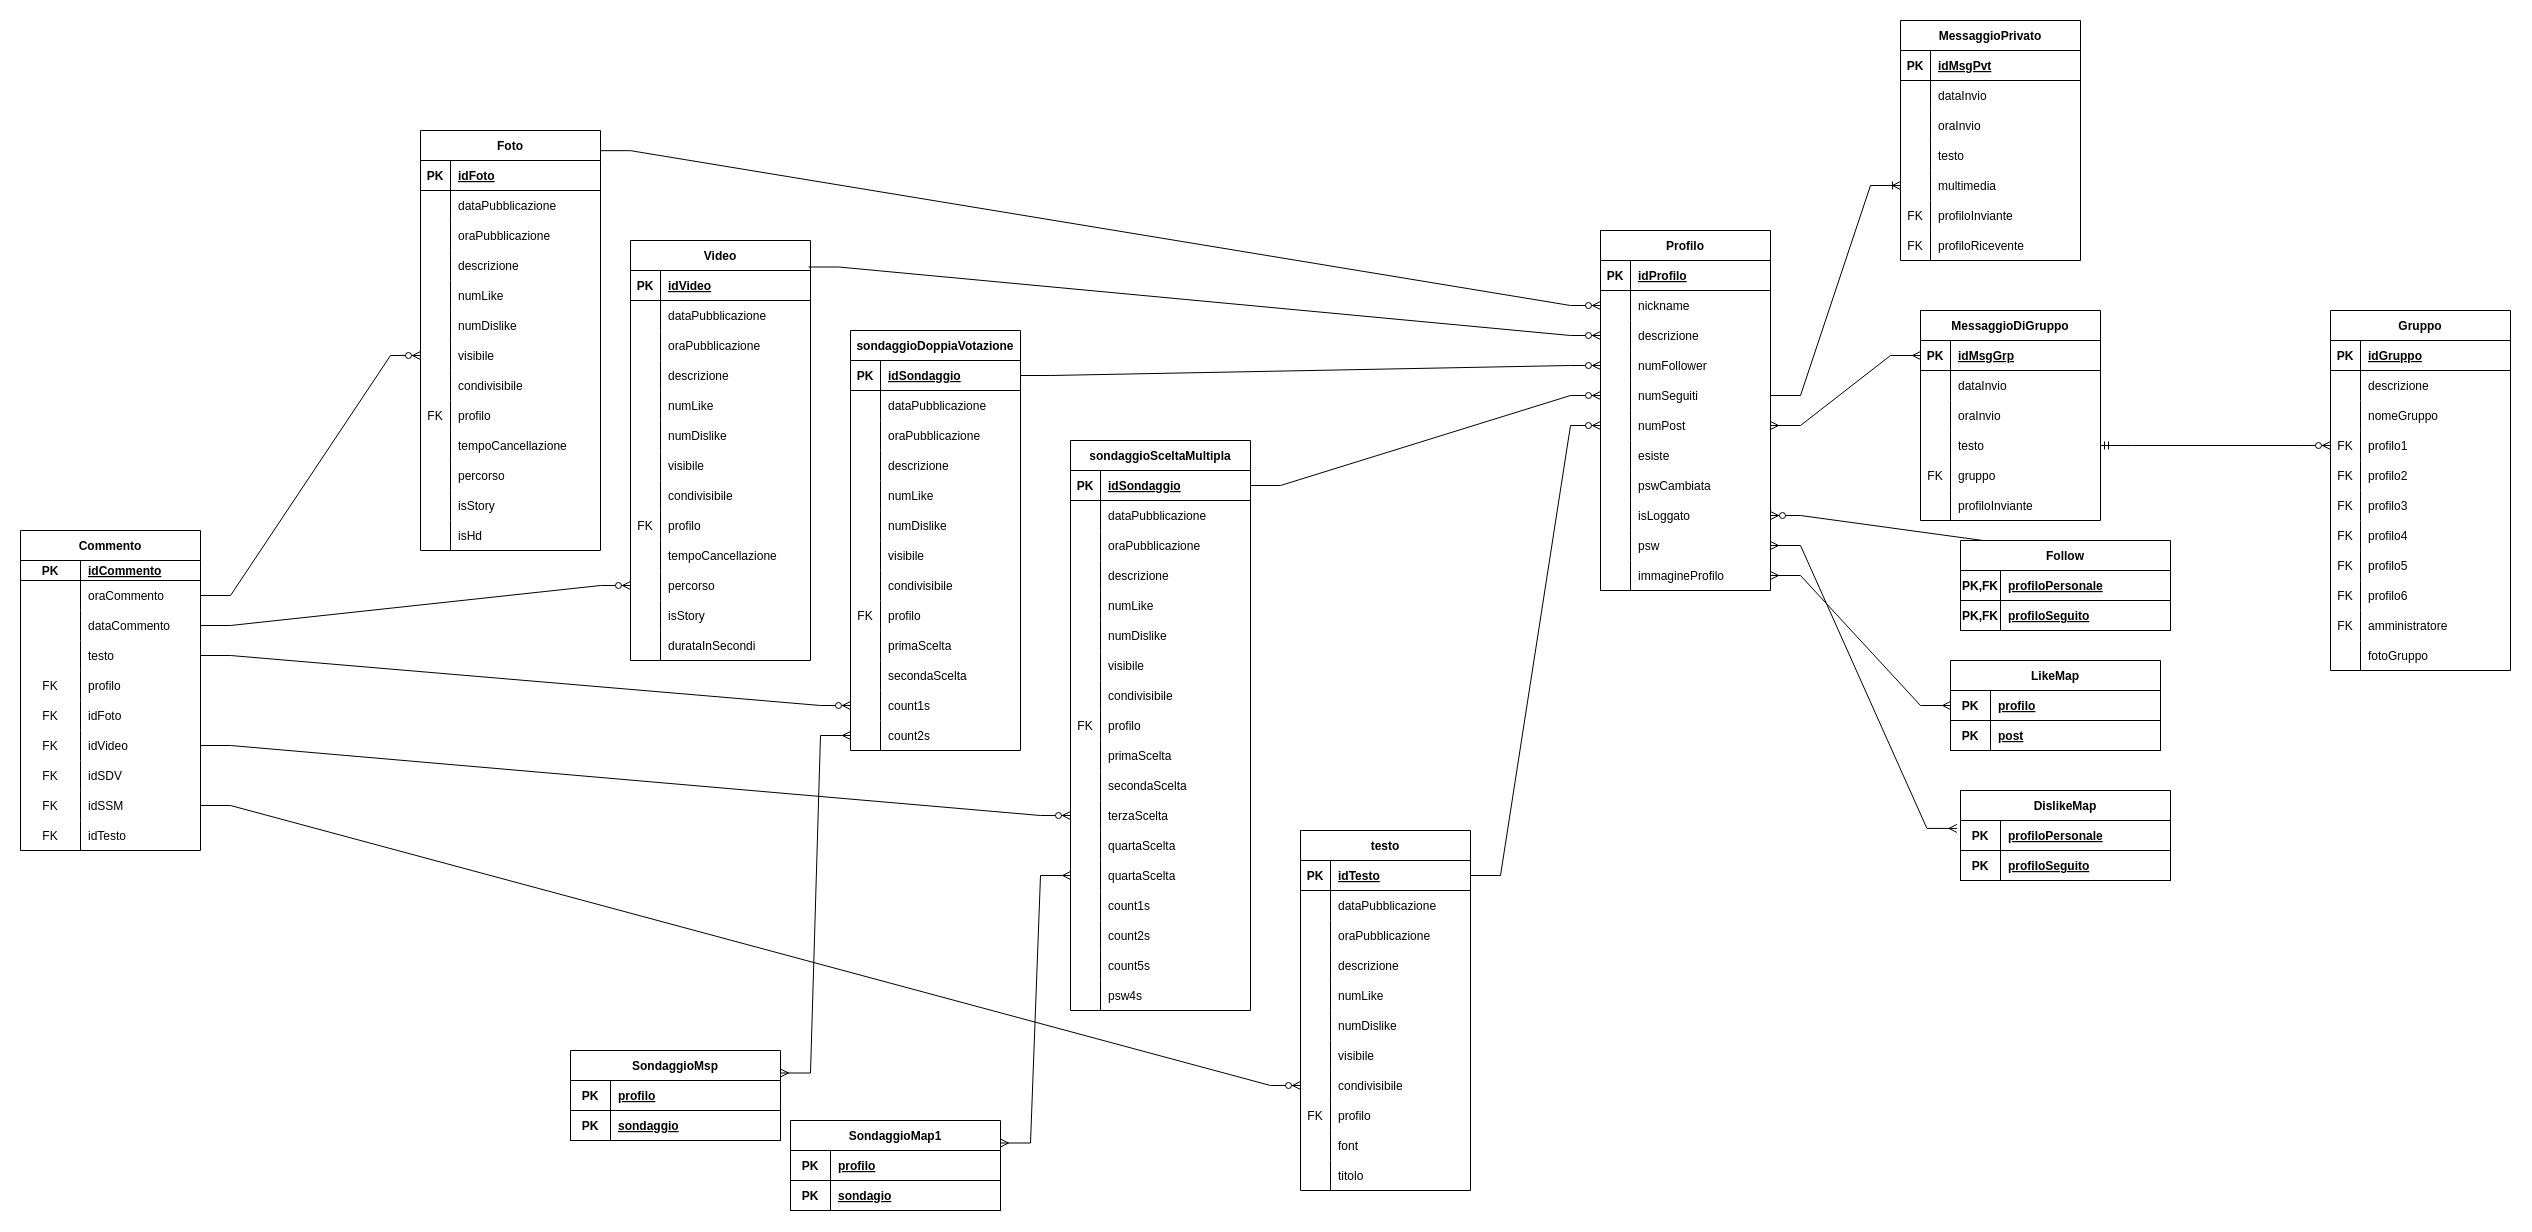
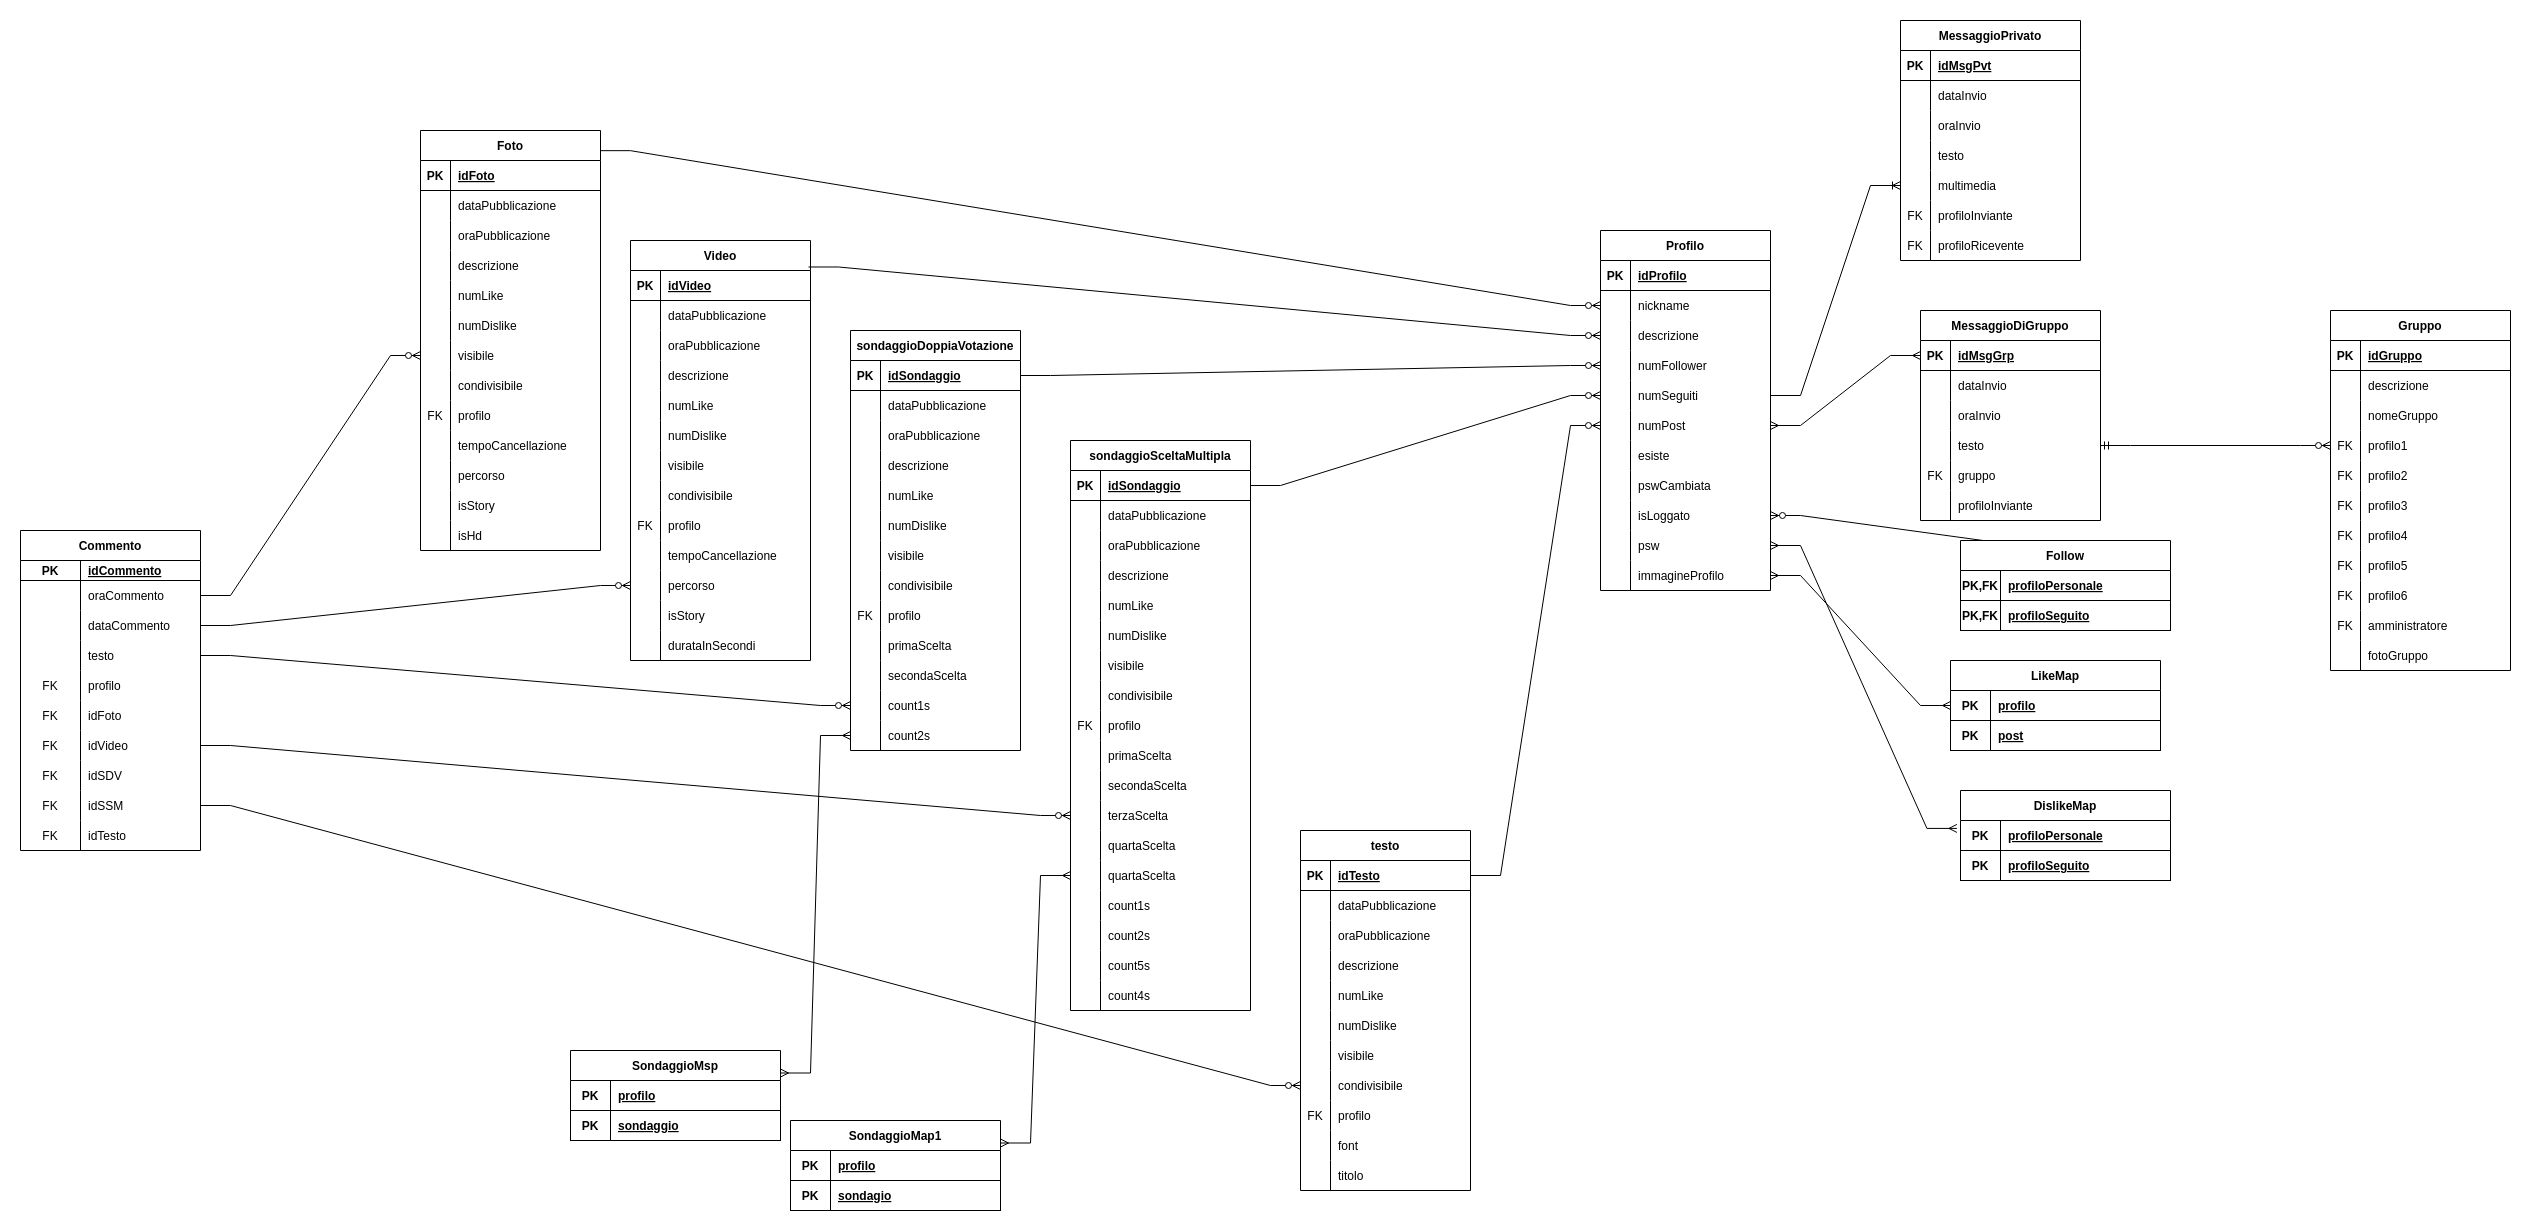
(1125, 996) -> (1132, 996)
